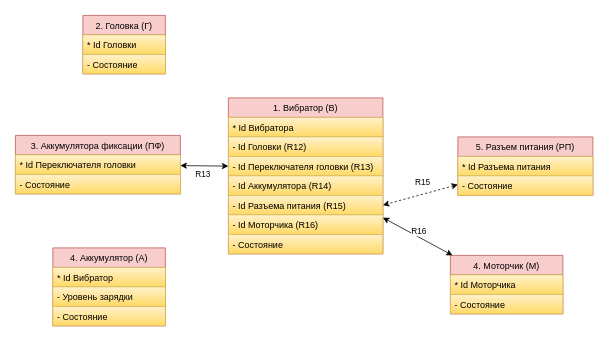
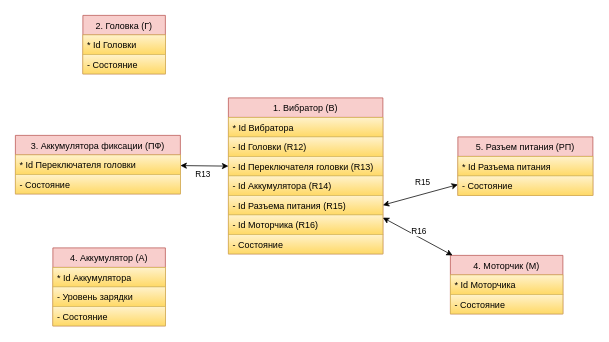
(420, 195) -> (420, 195)
(87, 278) -> (98, 278)
